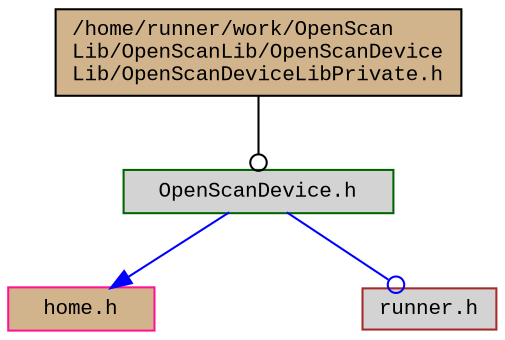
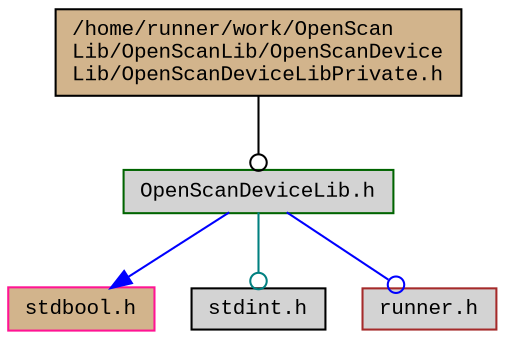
(258, 192) -> (258, 192)
(81, 309) -> (81, 309)
none -> (258, 309)
